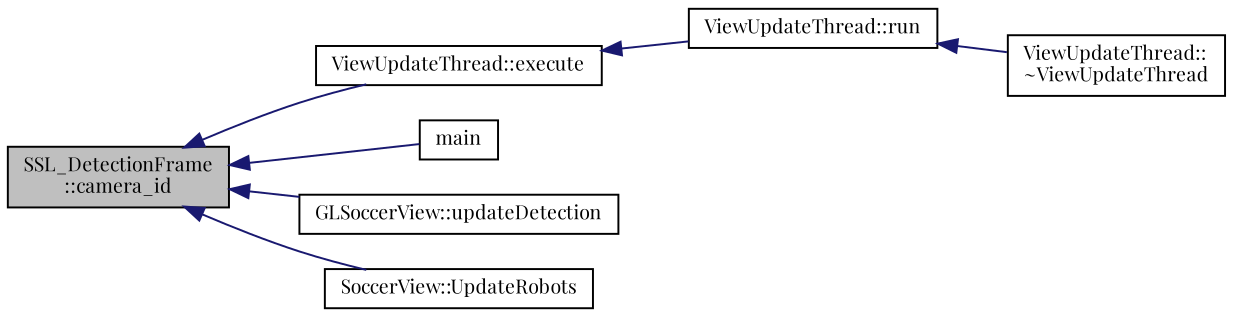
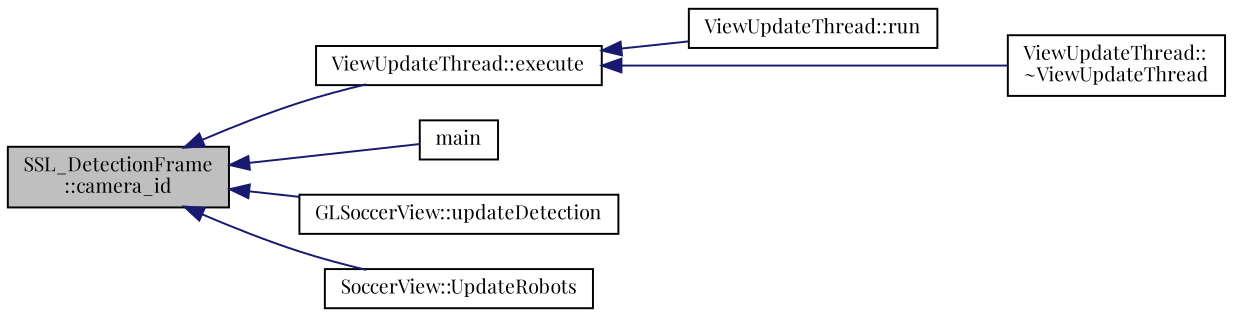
(982, 49) -> (815, 66)
